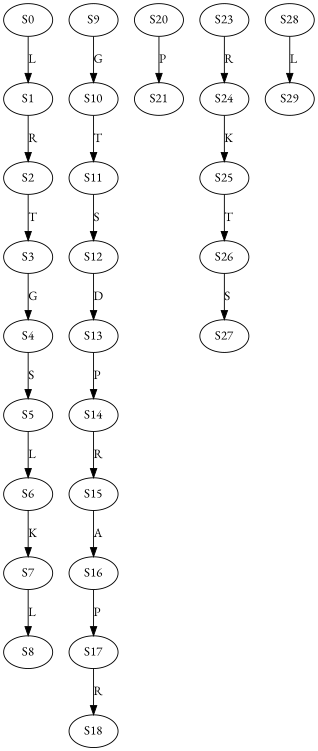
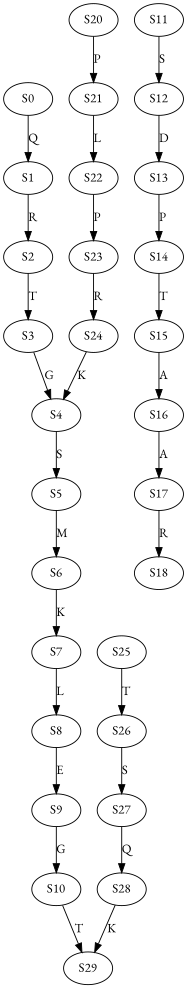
(32, 59) -> (33, 139)
(294, 59) -> (112, 929)
(94, 134) -> (71, 925)
(224, 134) -> (77, 371)
none -> (94, 178)
(32, 455) -> (62, 534)
(98, 455) -> (164, 297)
(97, 613) -> (164, 455)
none -> (56, 766)
none -> (122, 845)
